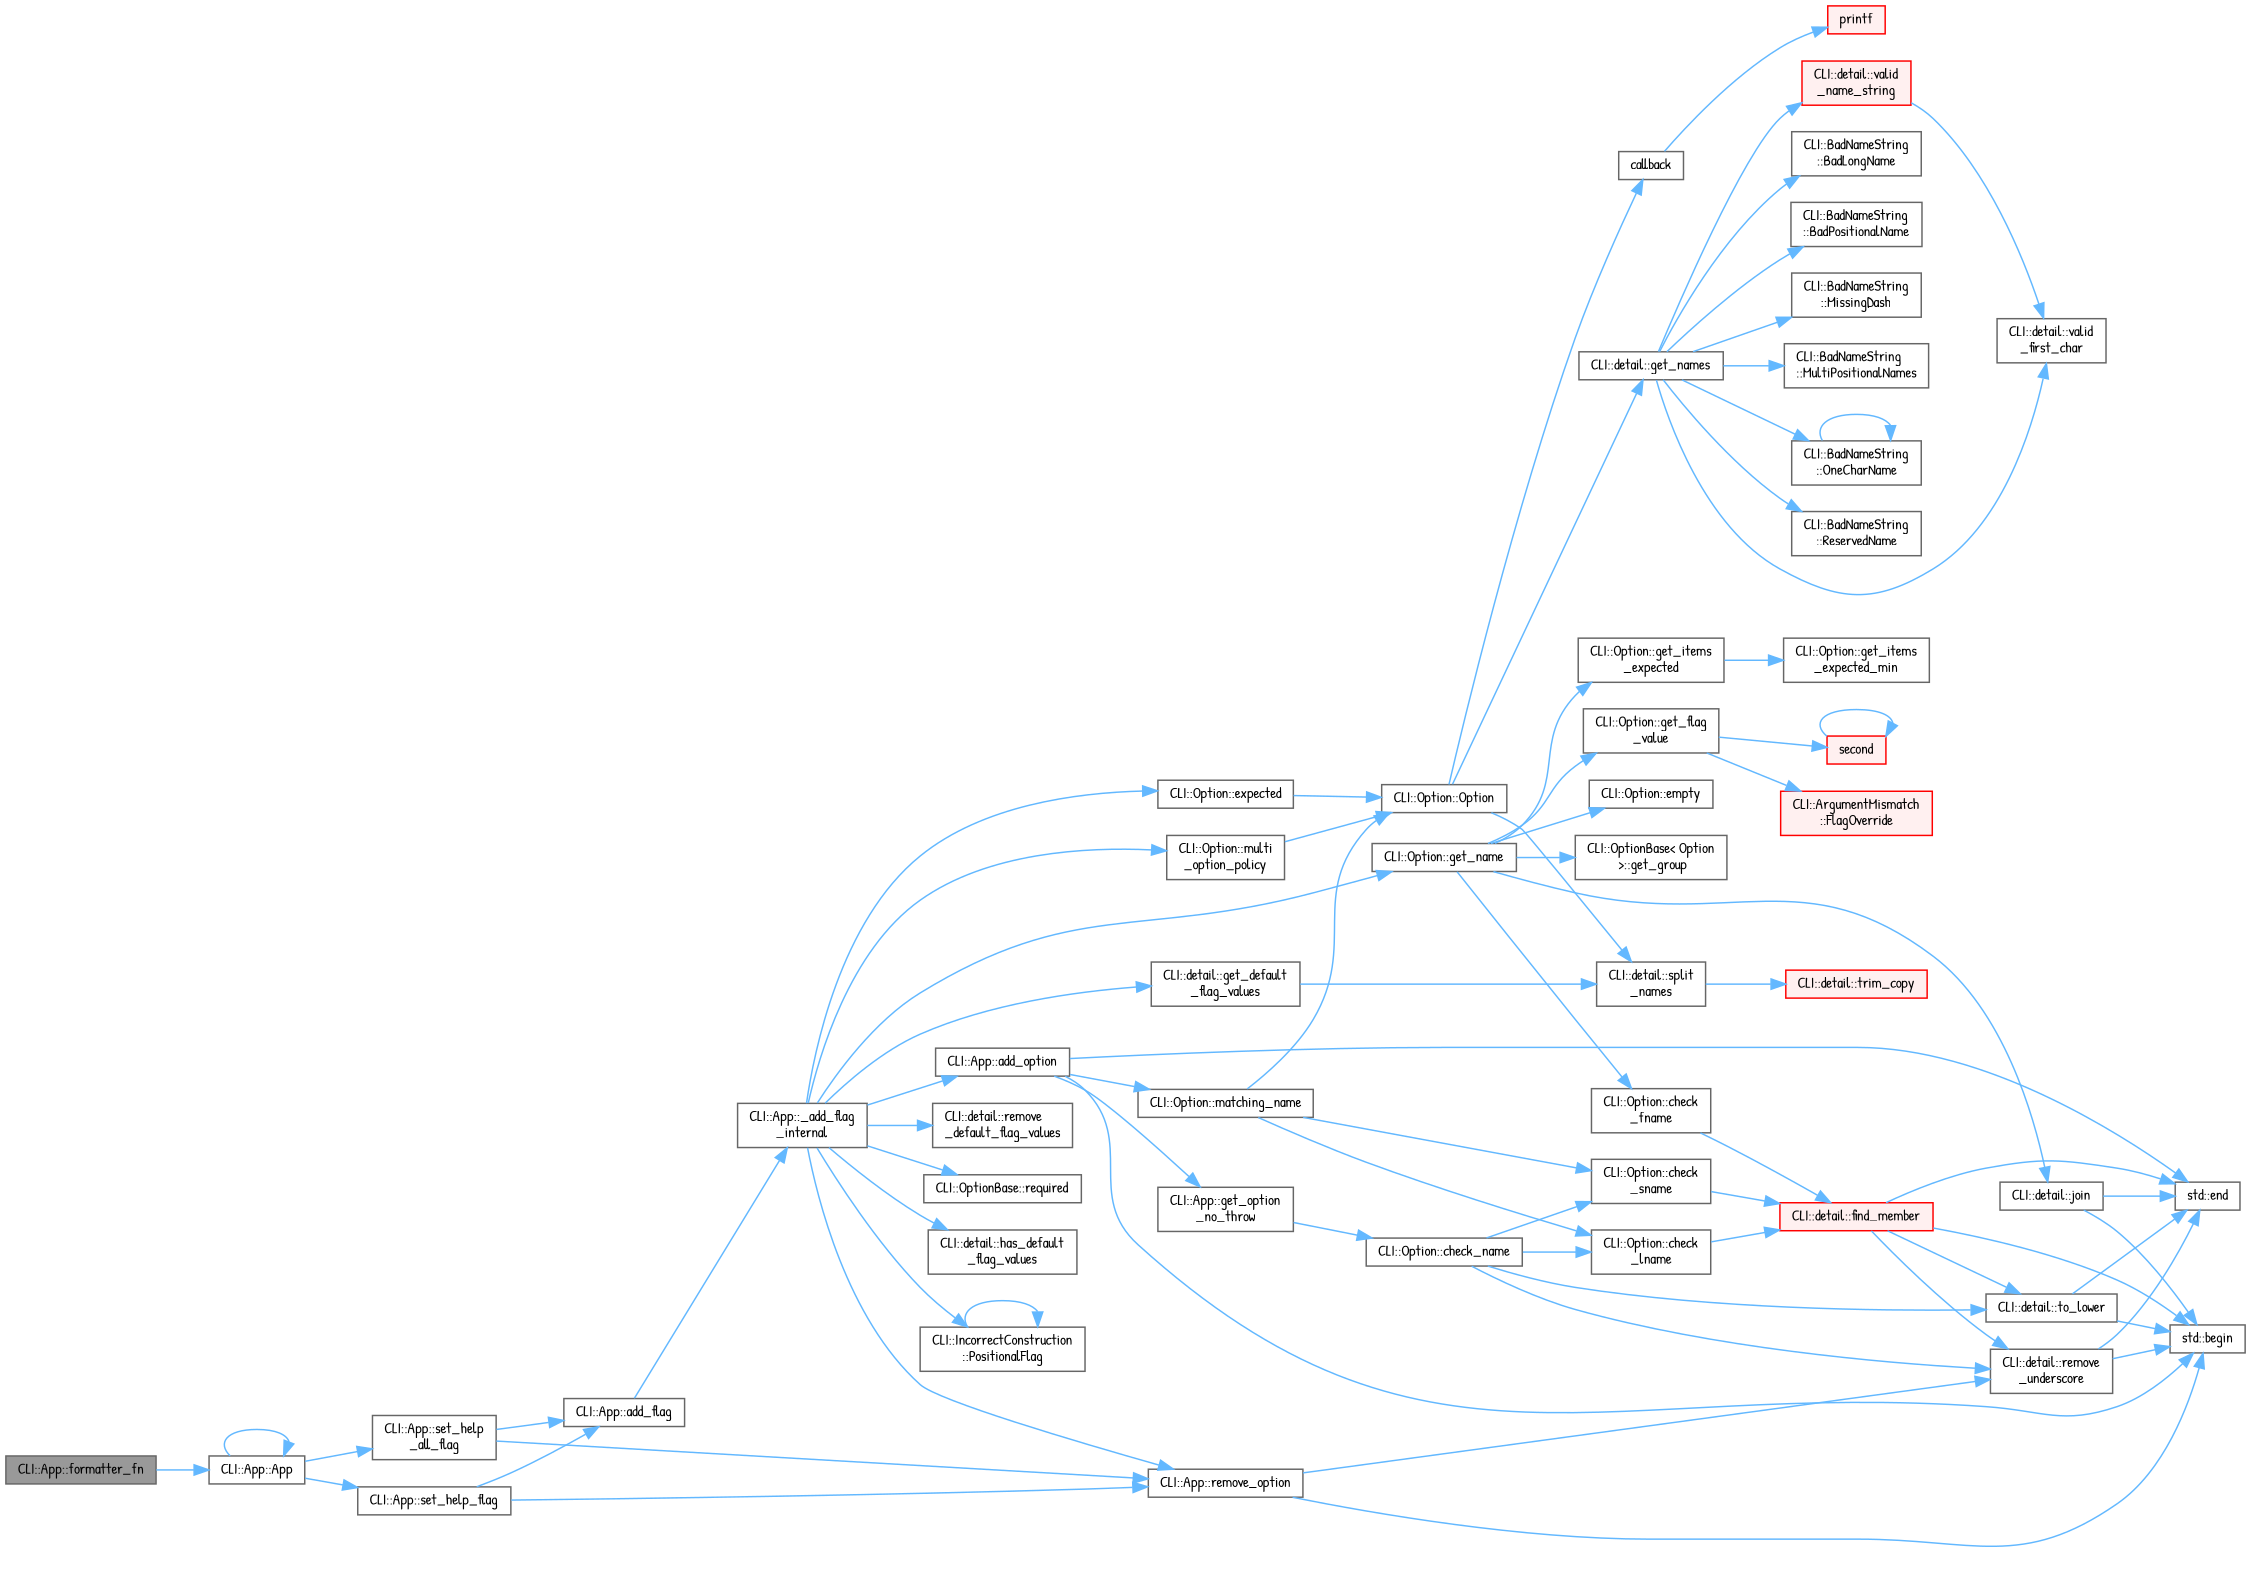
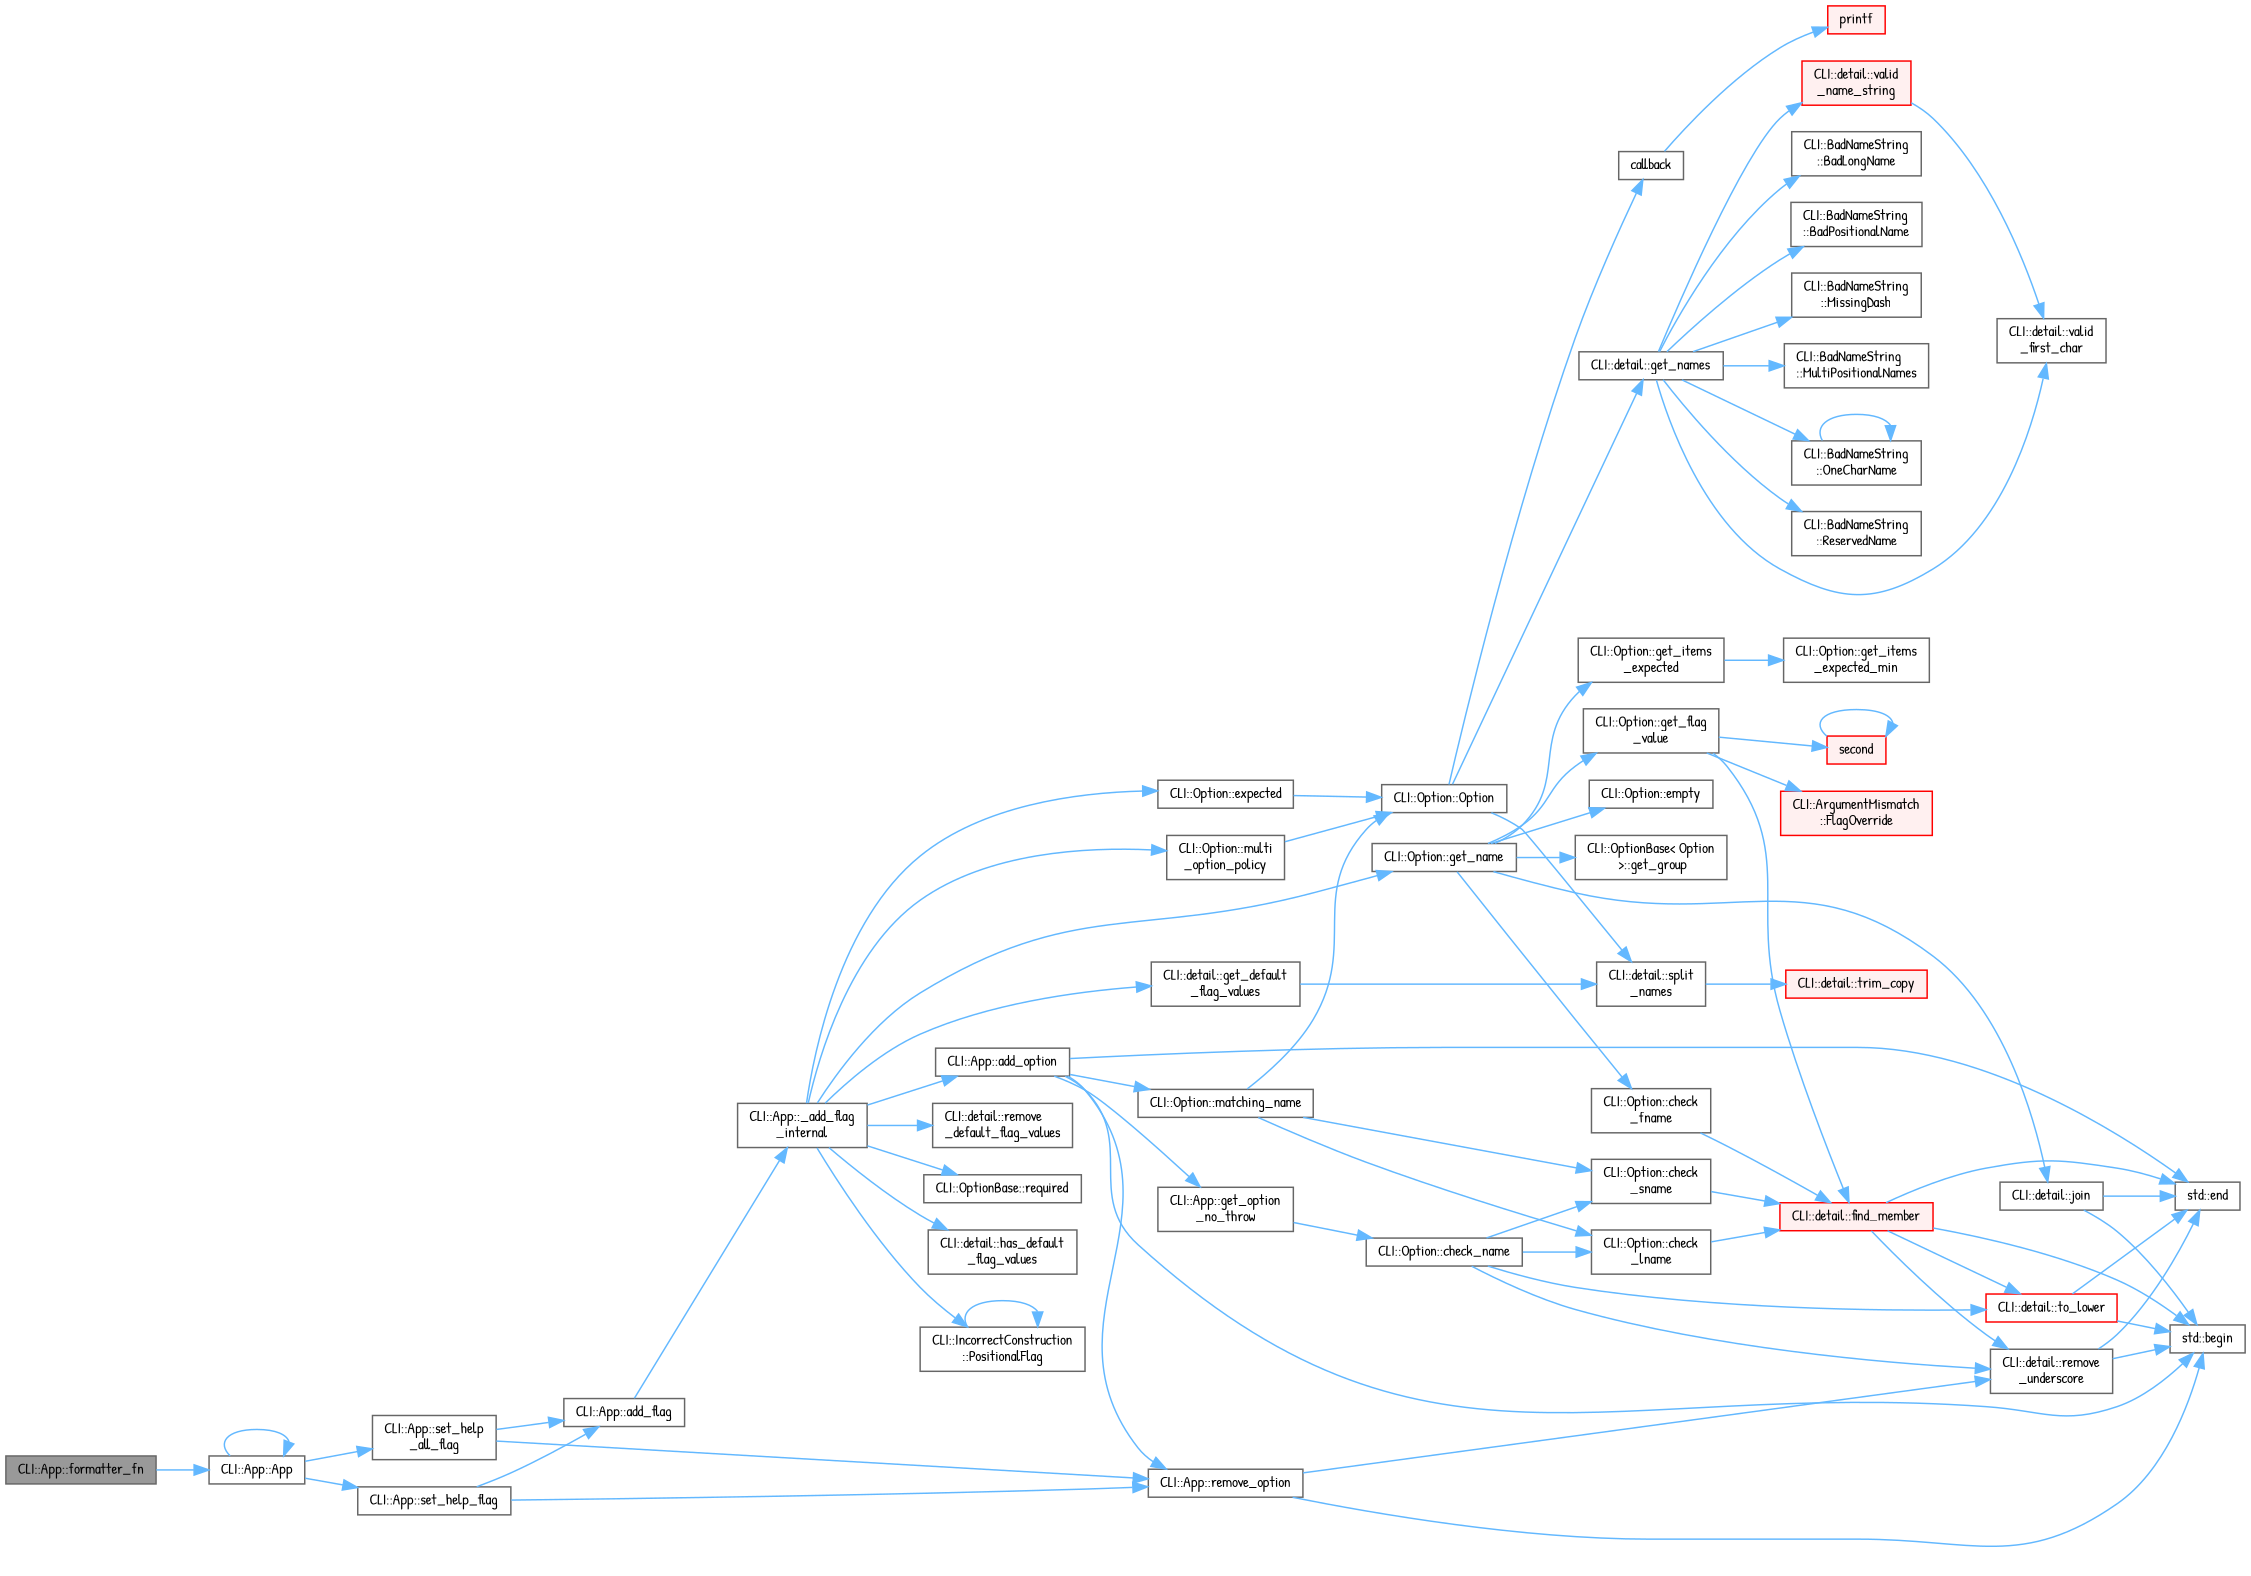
none -> (1771, 969)
(2052, 1308) -> (2052, 1308)
(915, 1380) -> (1113, 1268)
